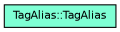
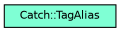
(60, 16) -> (60, 16)
